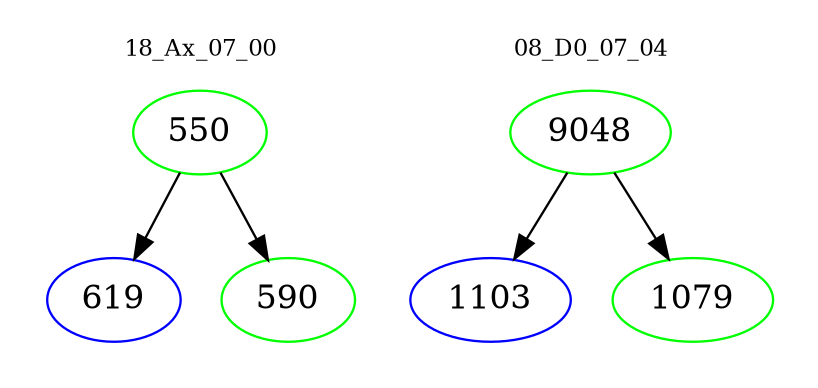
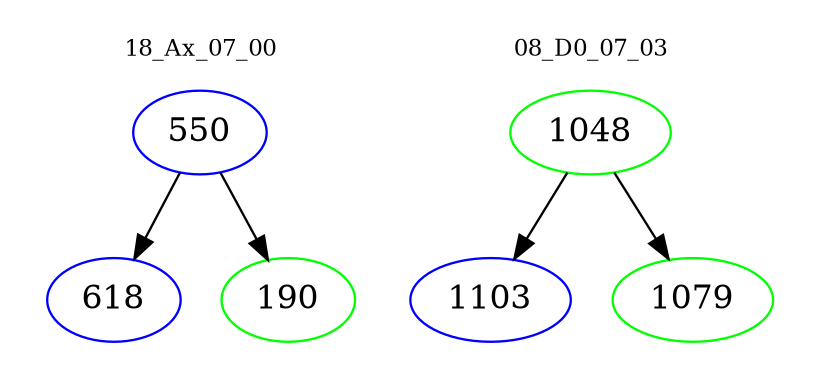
(592, 50) -> (592, 50)
(200, 133) -> (200, 133)
(591, 133) -> (591, 133)
(114, 300) -> (114, 300)
(288, 300) -> (288, 300)
